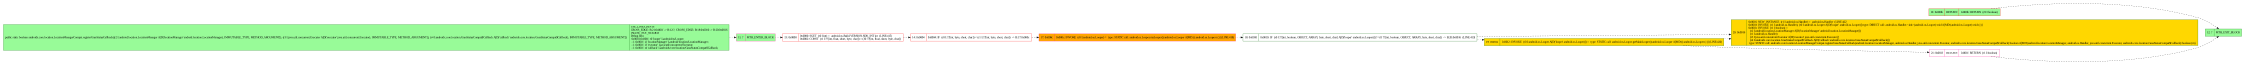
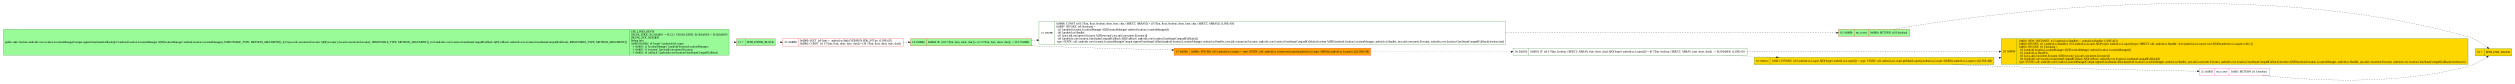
none -> (1272, 33)
(2224, 33) -> (2493, 52)
(971, 37) -> (971, 42)
